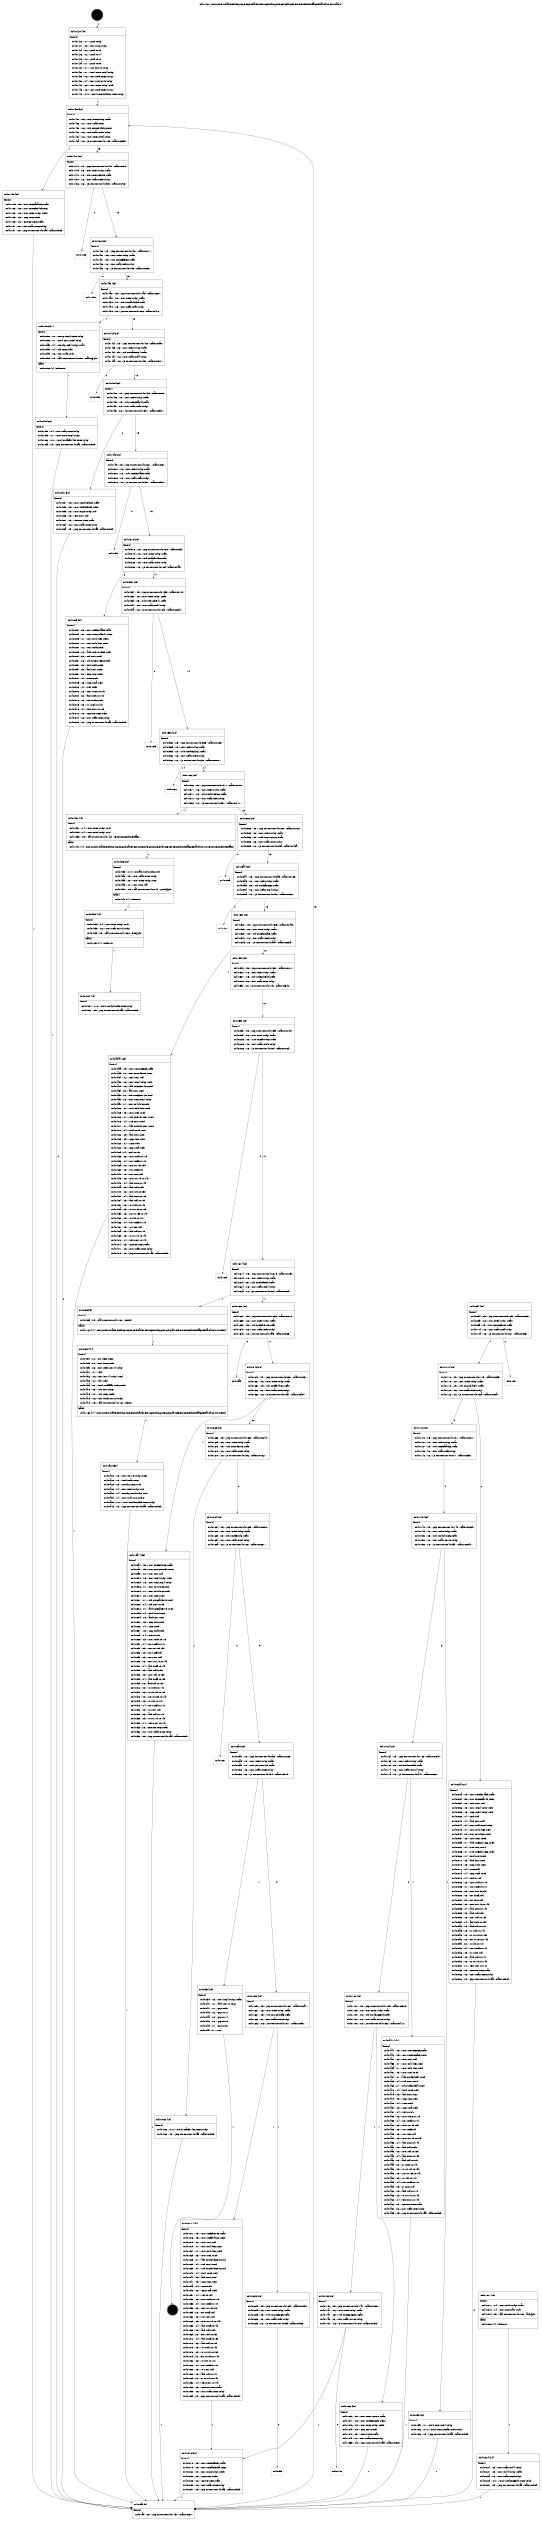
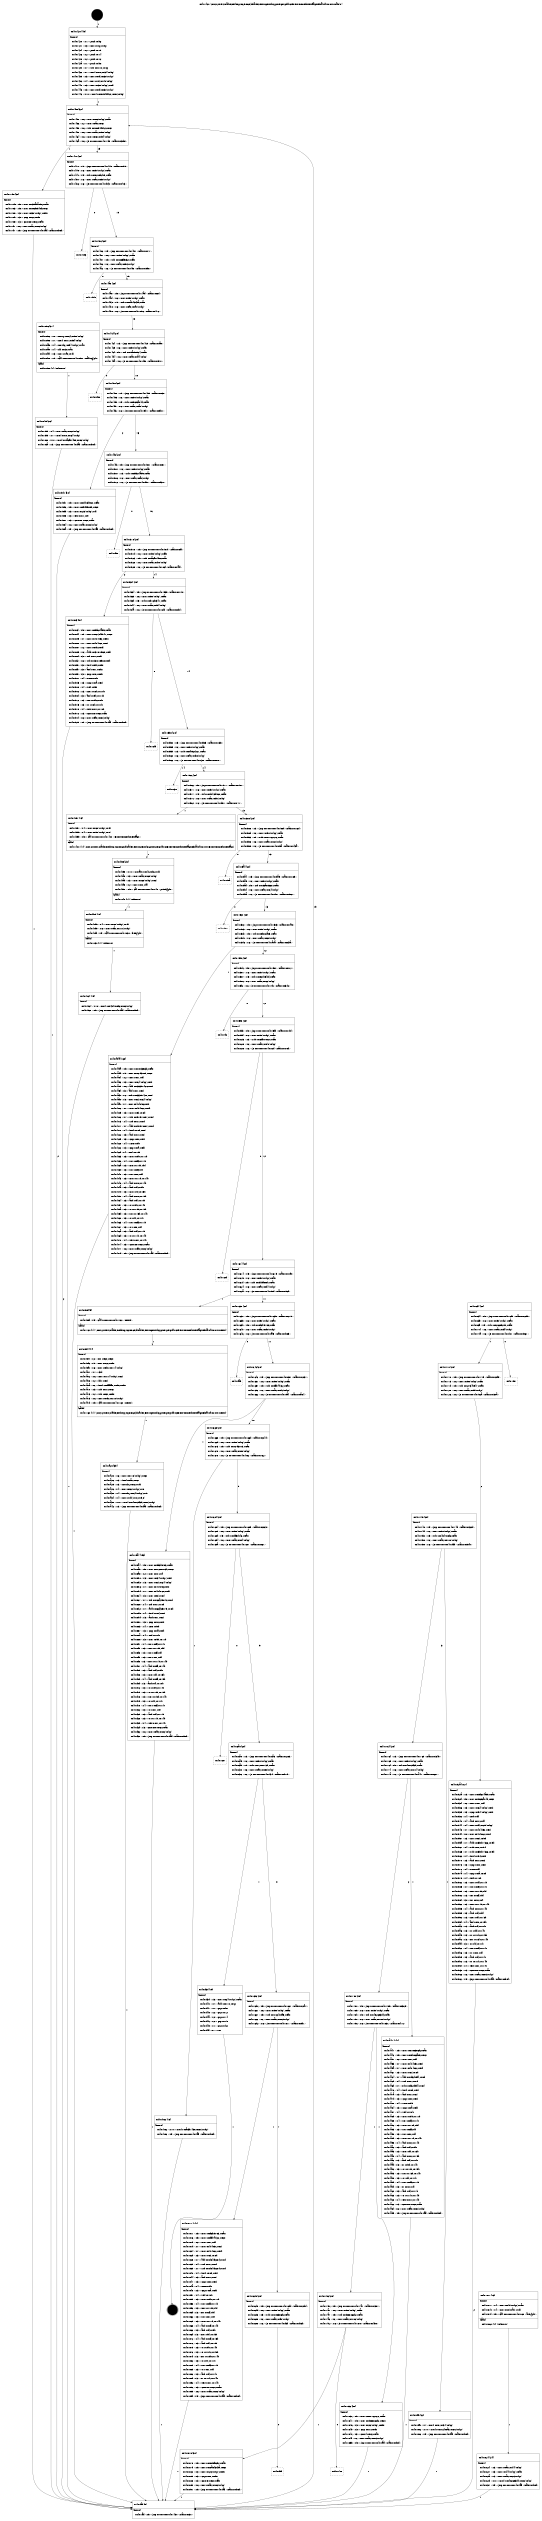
(105, 319) -> none
none -> (222, 1035)
(444, 1442) -> none
none -> (68, 1783)
(211, 2424) -> (177, 2450)
